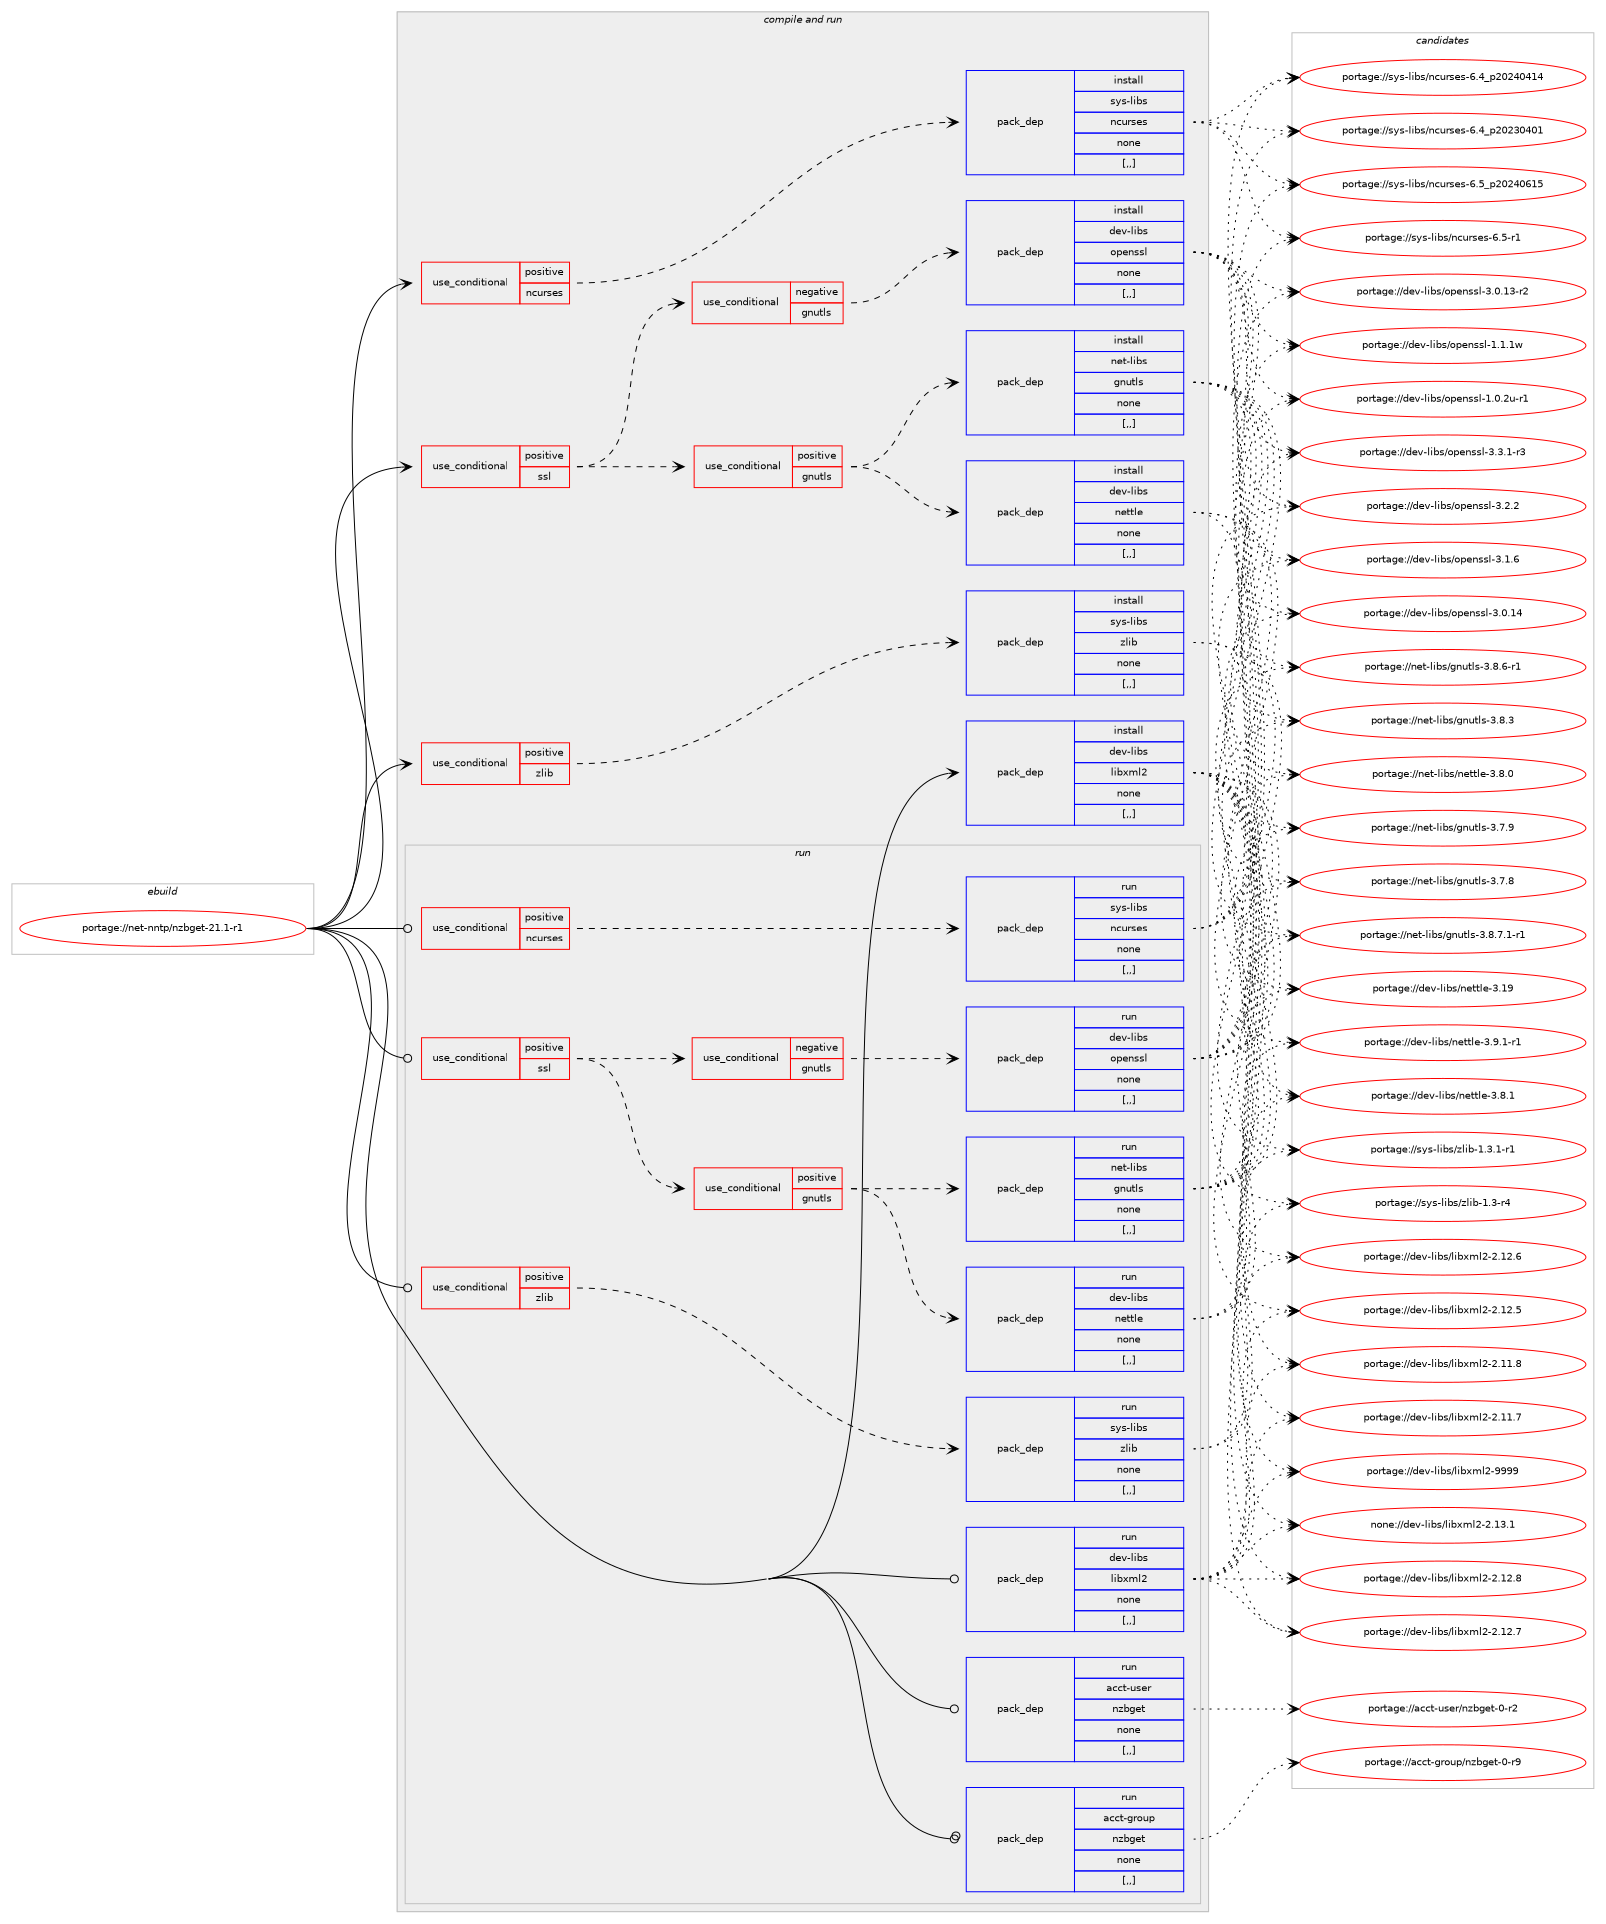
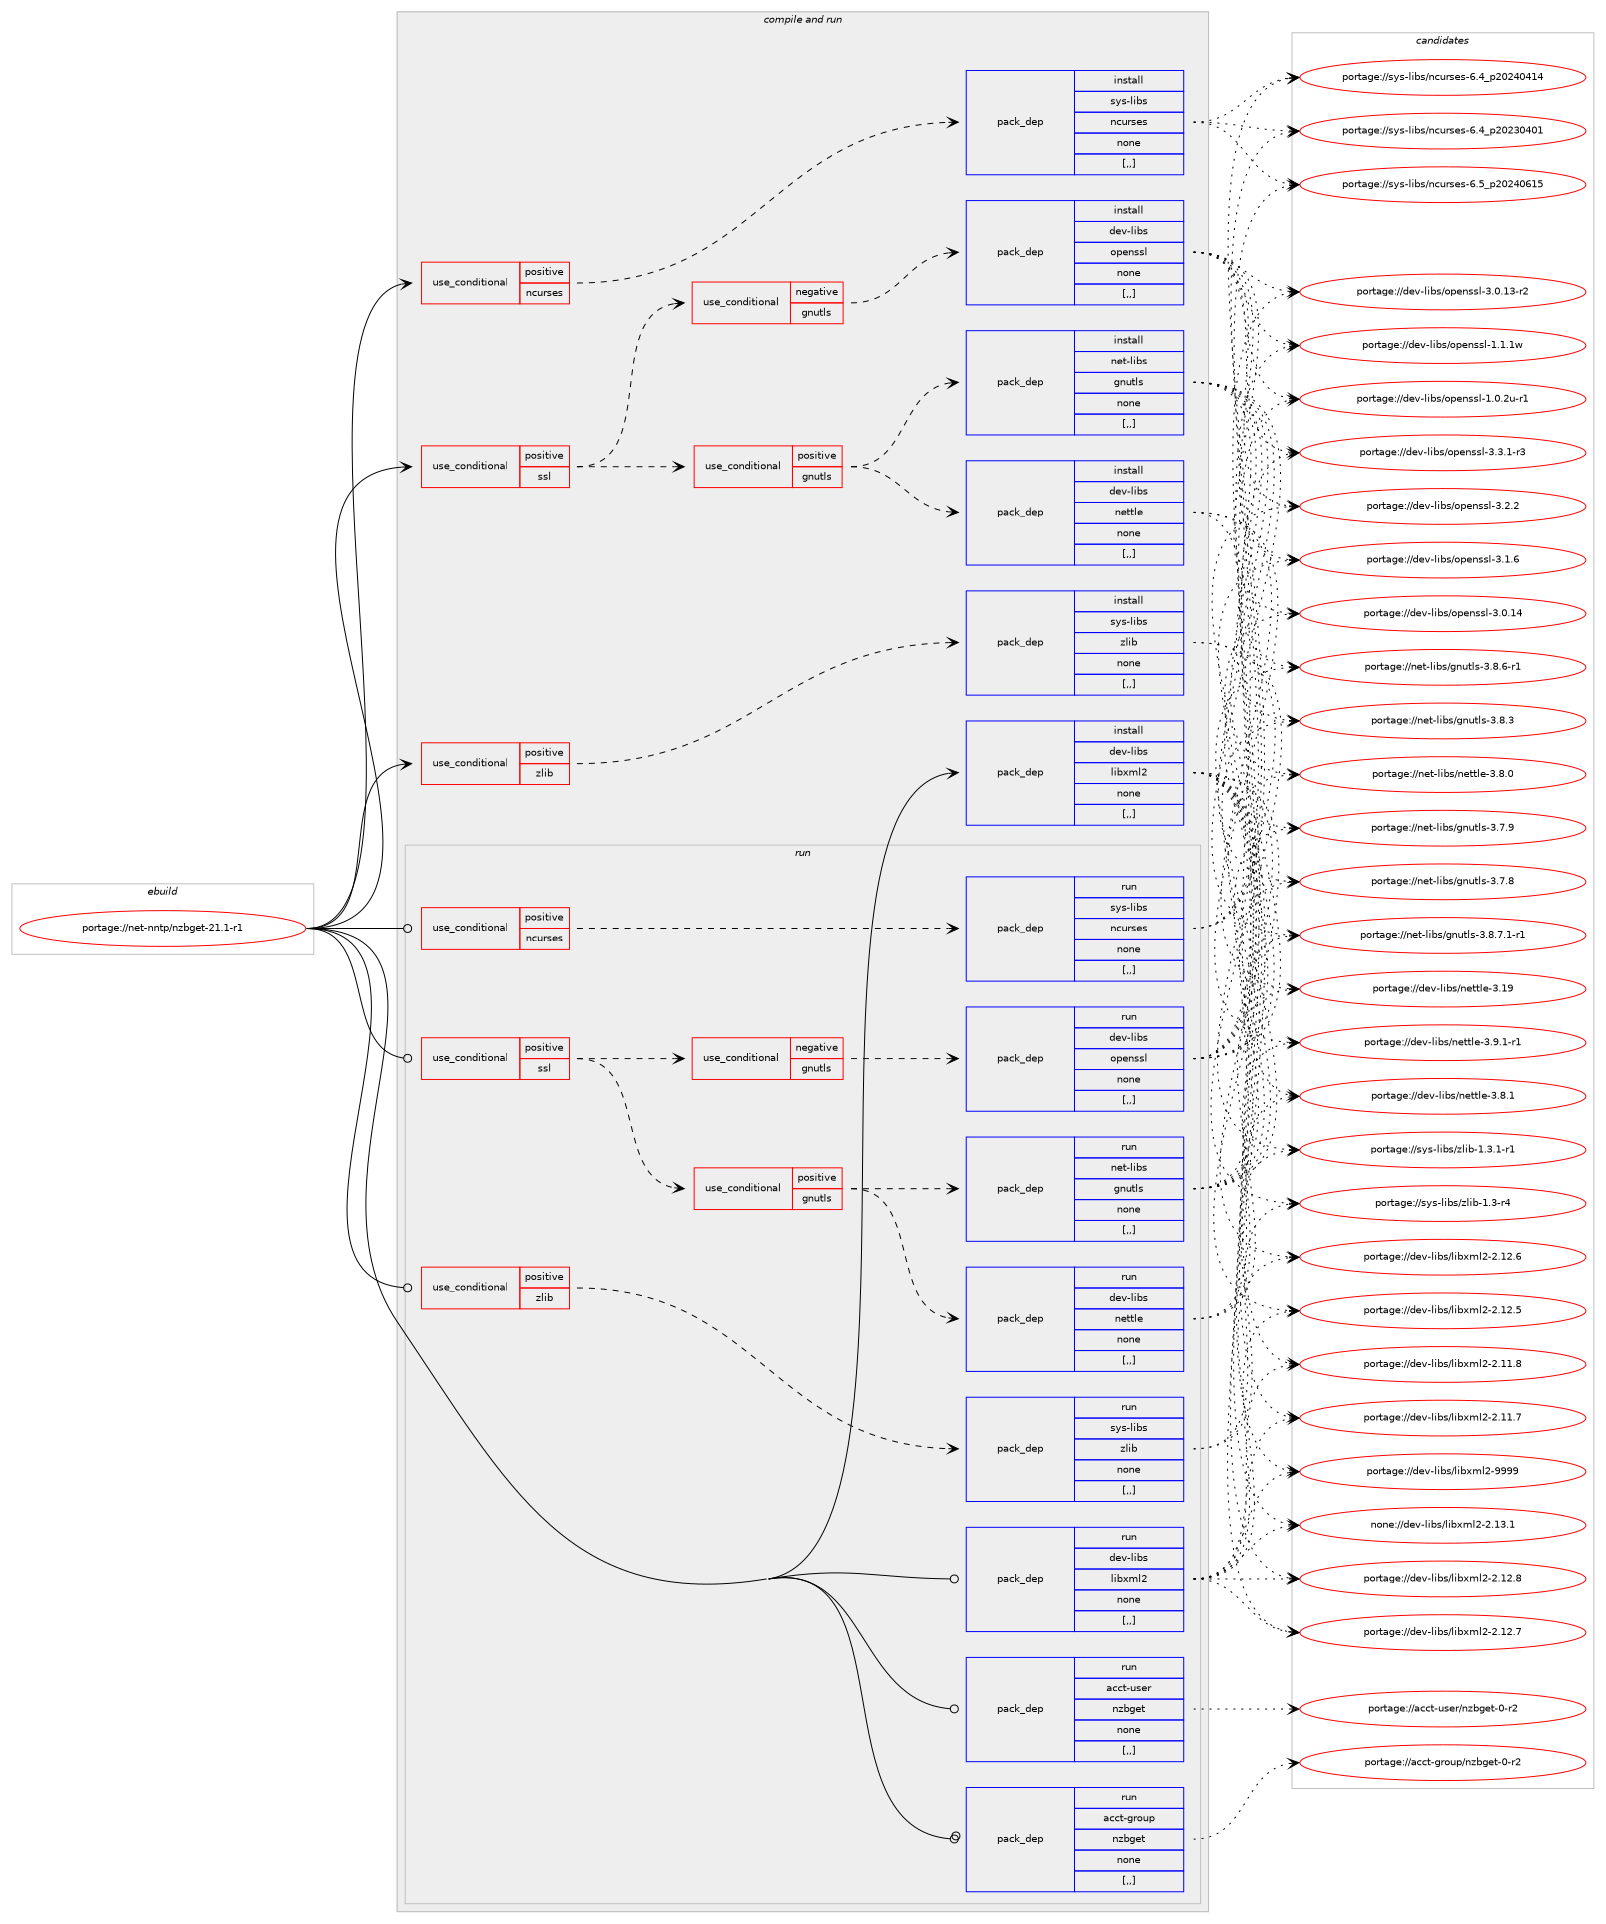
(1443, 238) -> none
(1443, 1763) -> (1443, 1763)
